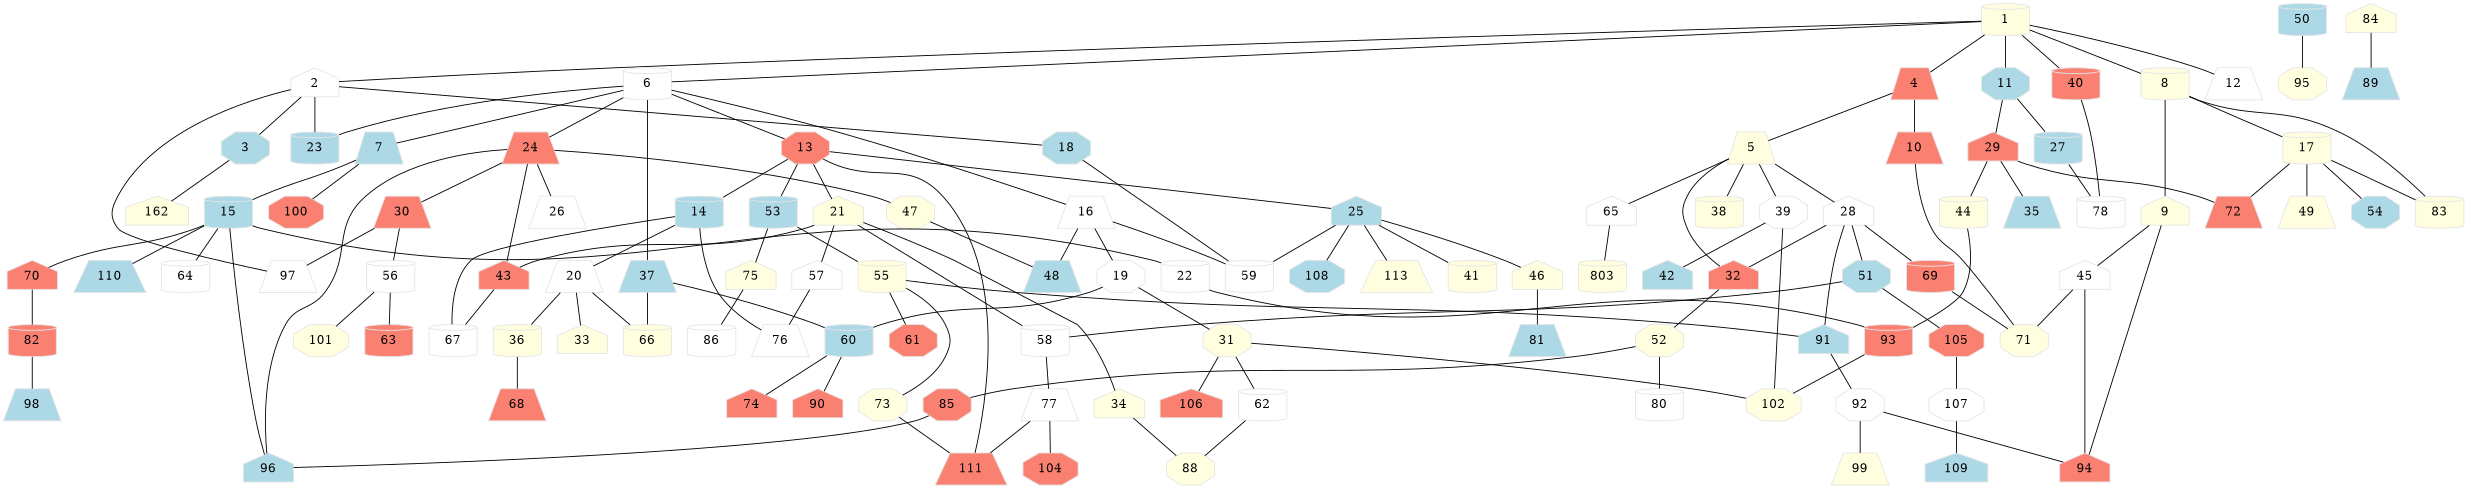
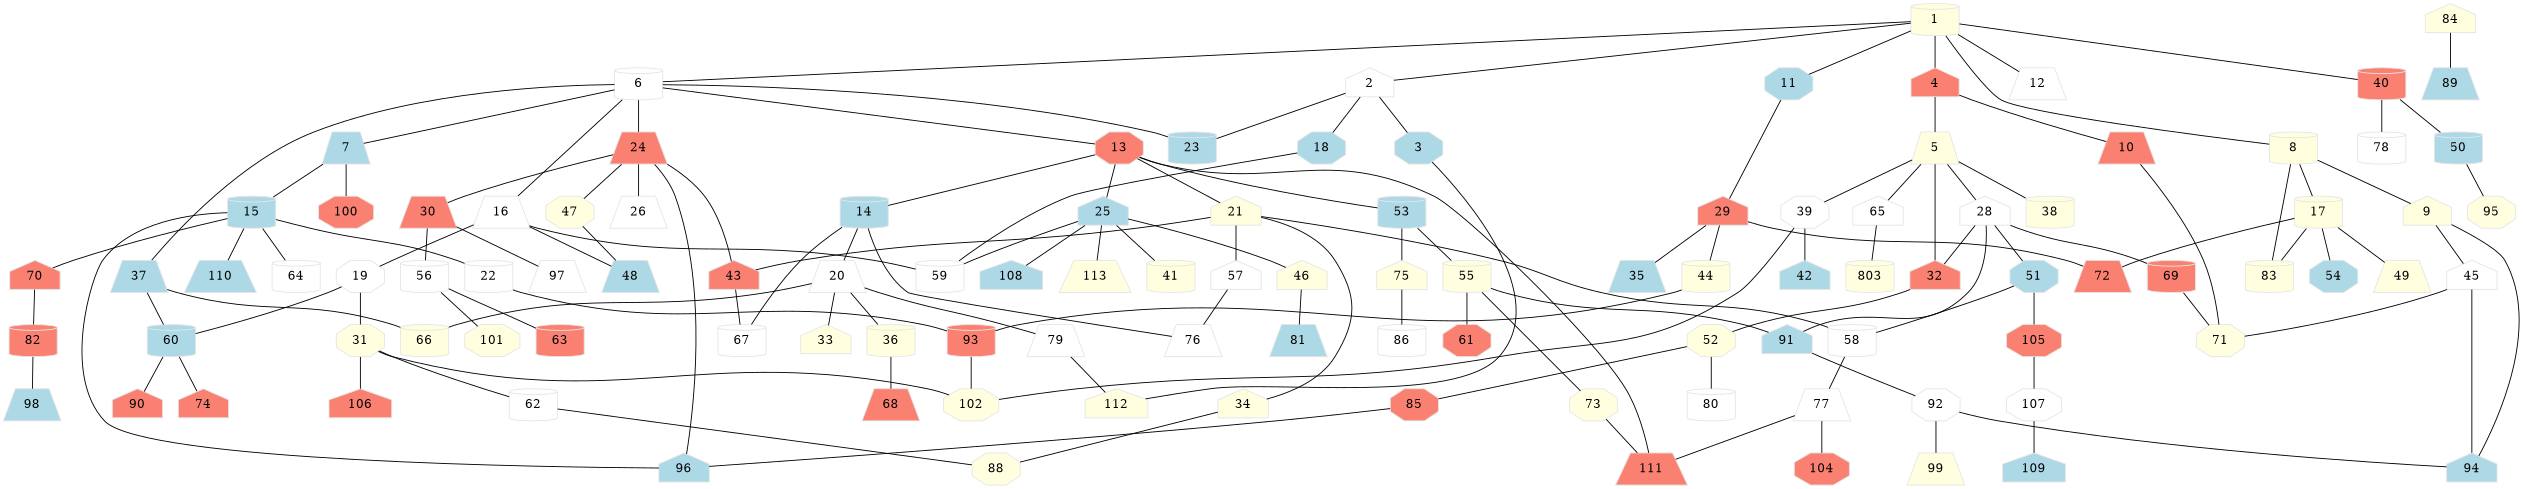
(1915, 84) -> (1935, 84)
none -> (2420, 116)
(2058, 148) -> none
(123, 189) -> none
(157, 212) -> (1117, 405)
(1317, 276) -> (1011, 276)
none -> (1056, 341)
(2085, 469) -> (2472, 469)
